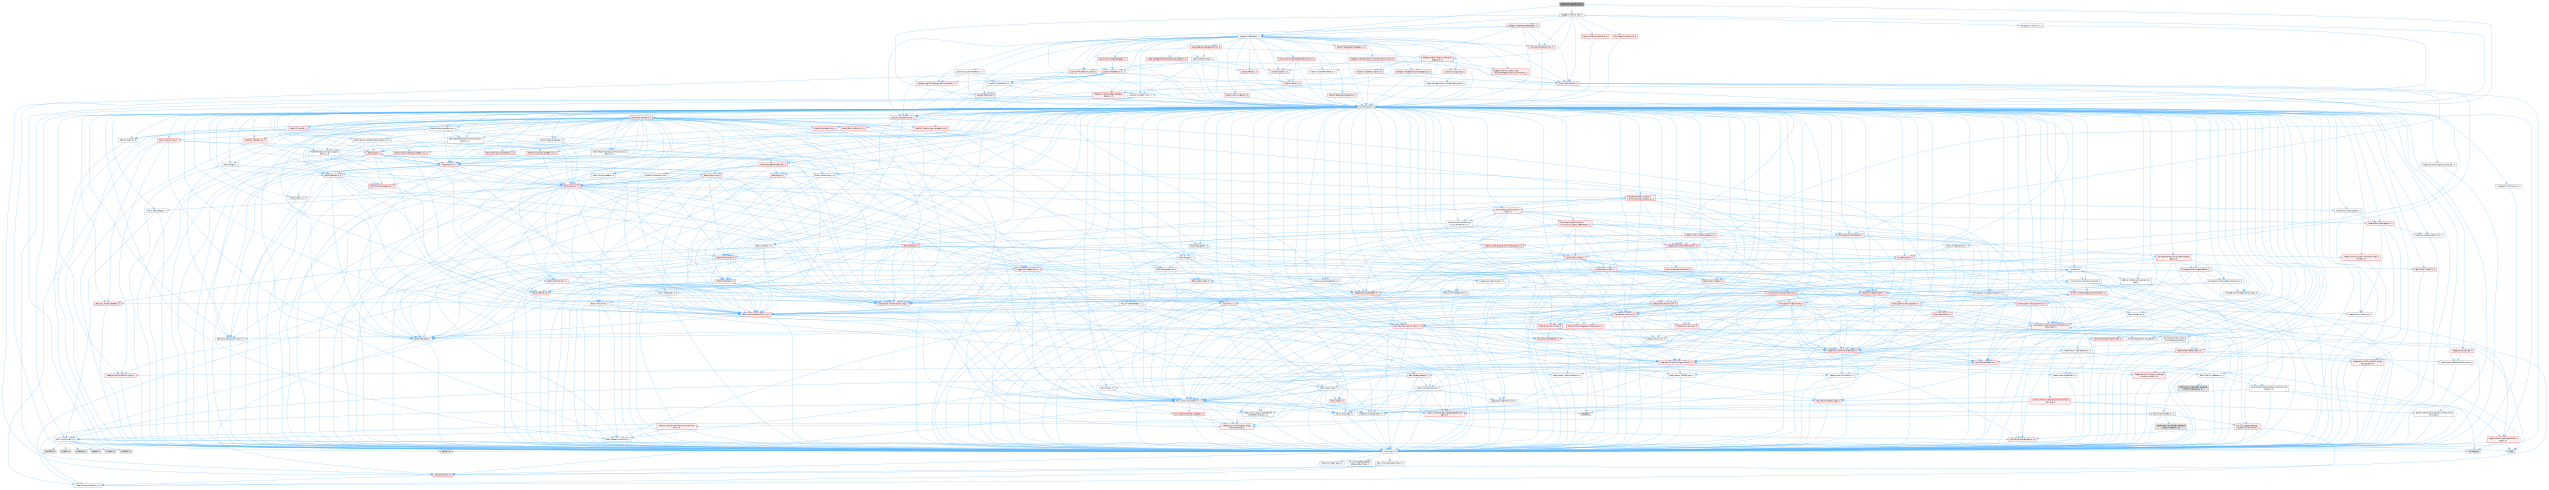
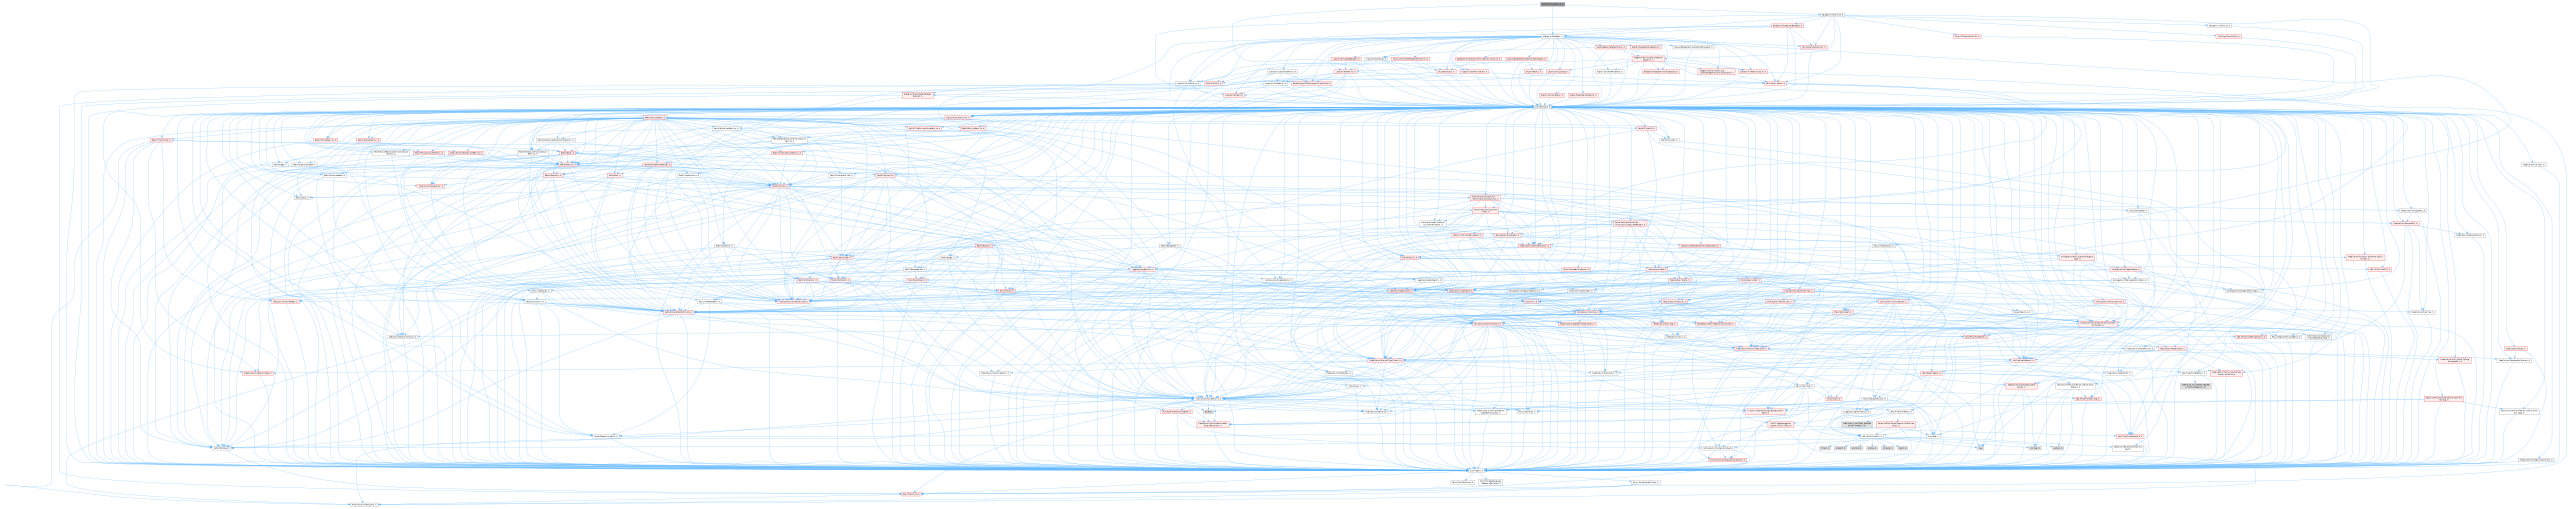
(1450, 77) -> (1617, 41)
(252, 149) -> (396, 130)
(1996, 299) -> (1810, 353)
(1687, 326) -> (1716, 324)
(1237, 427) -> (1213, 425)
(858, 448) -> (618, 468)
